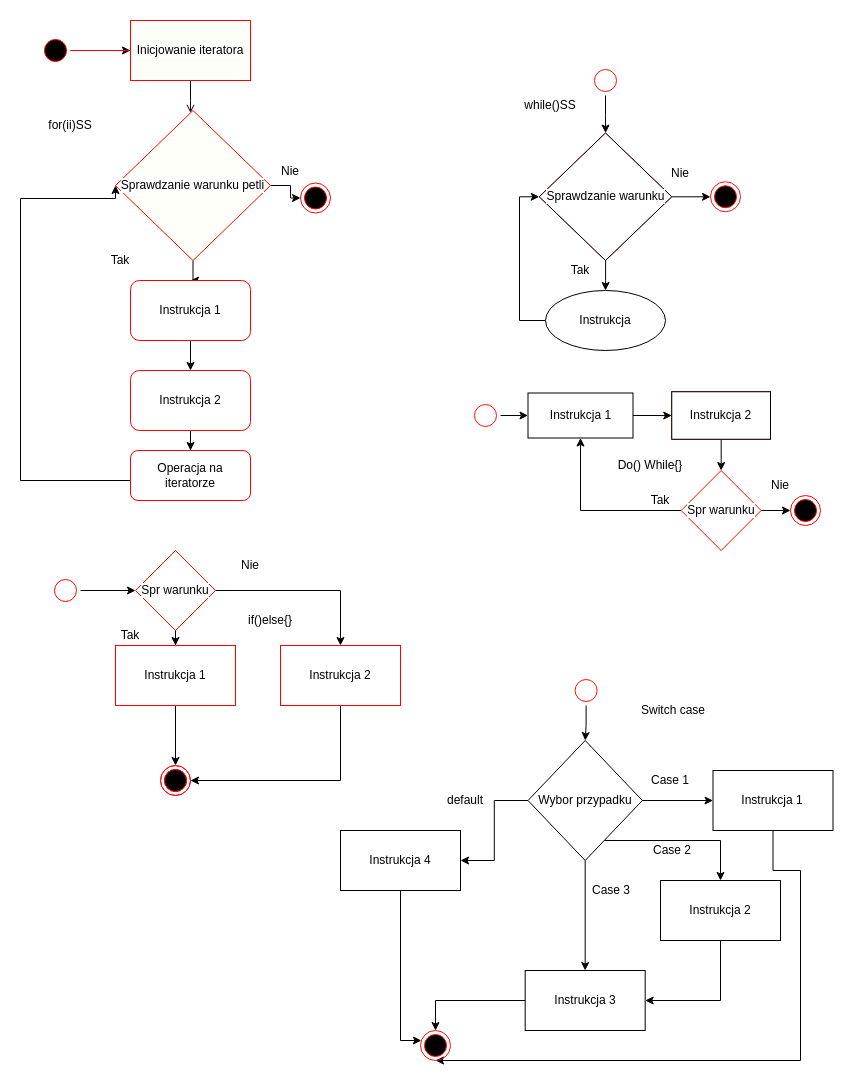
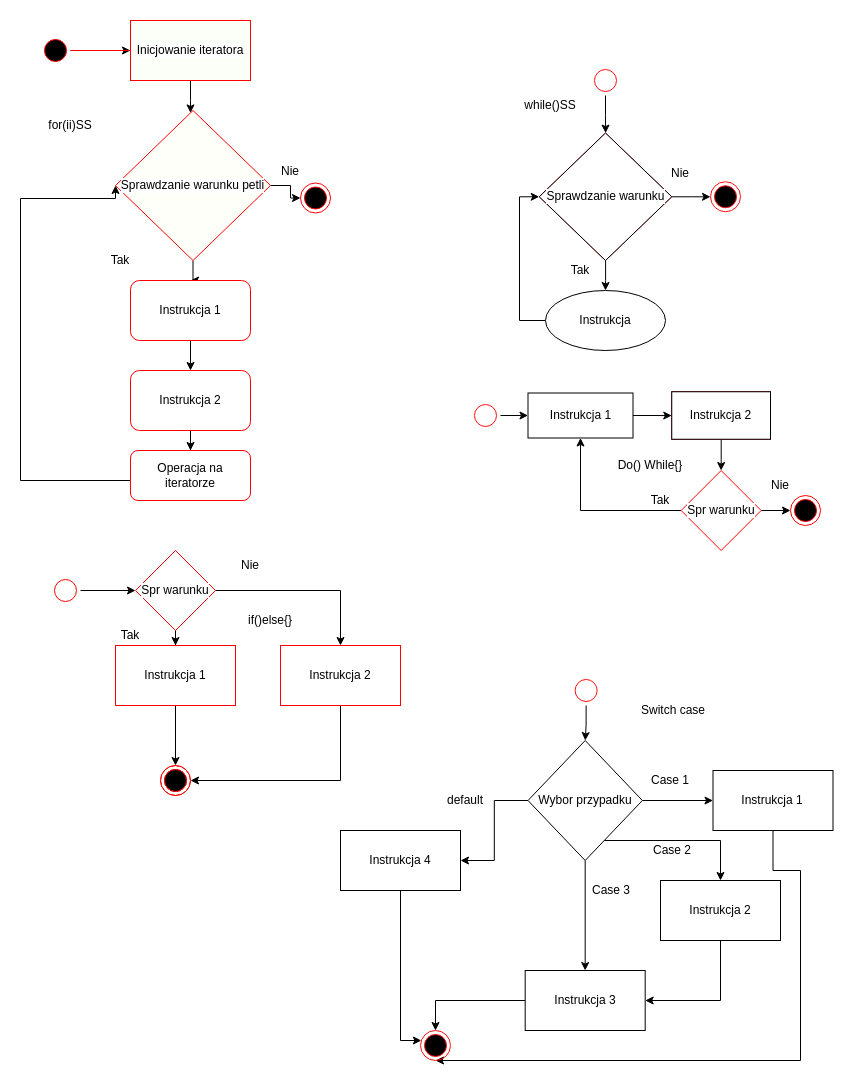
(191, 106) -> (191, 105)
